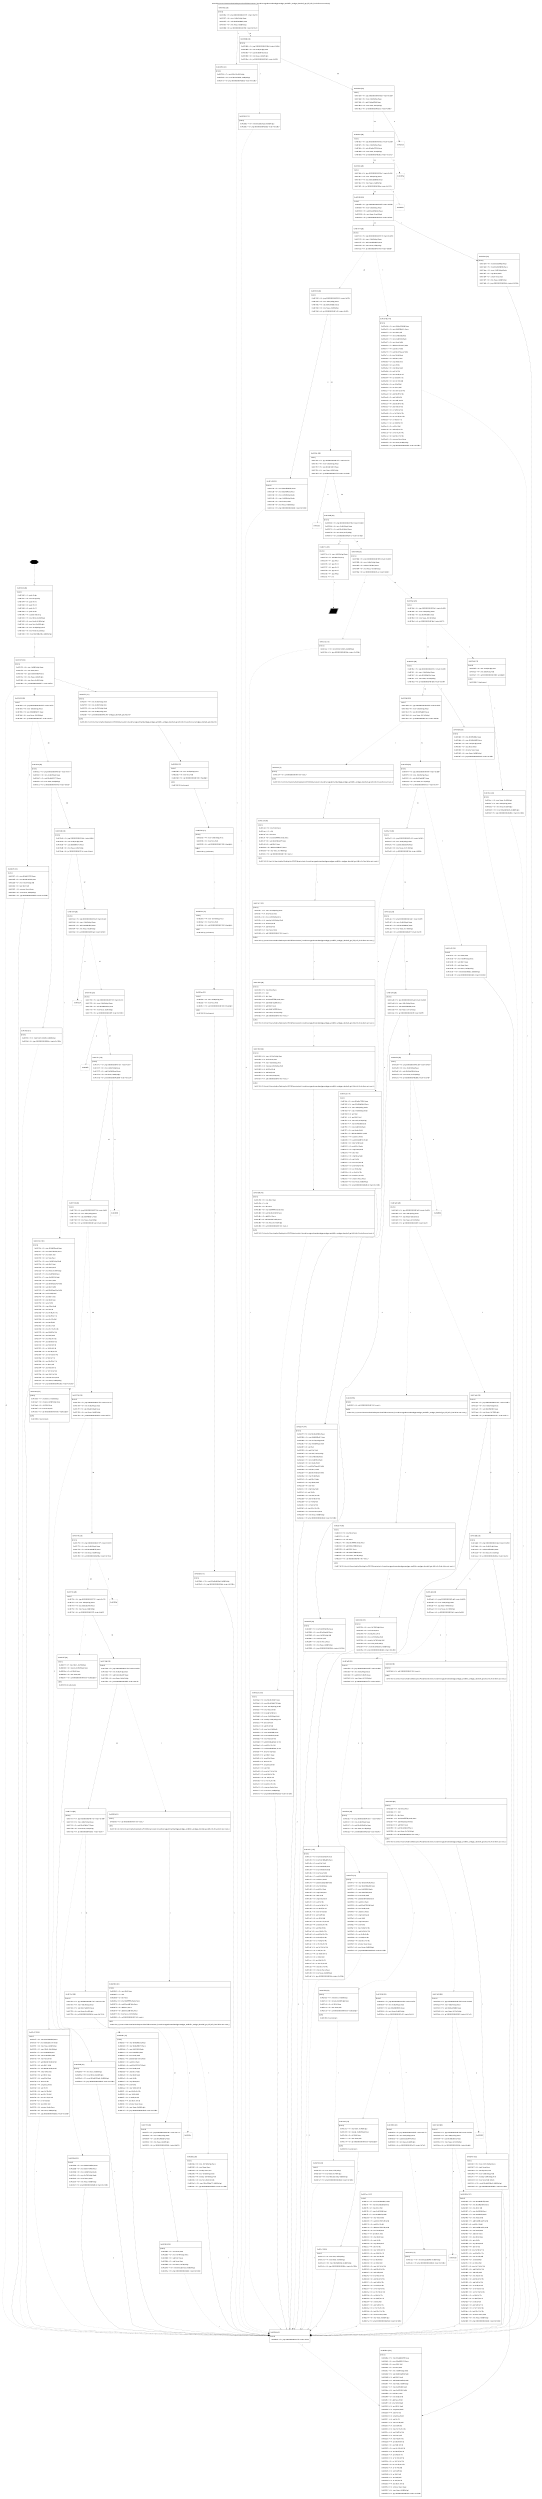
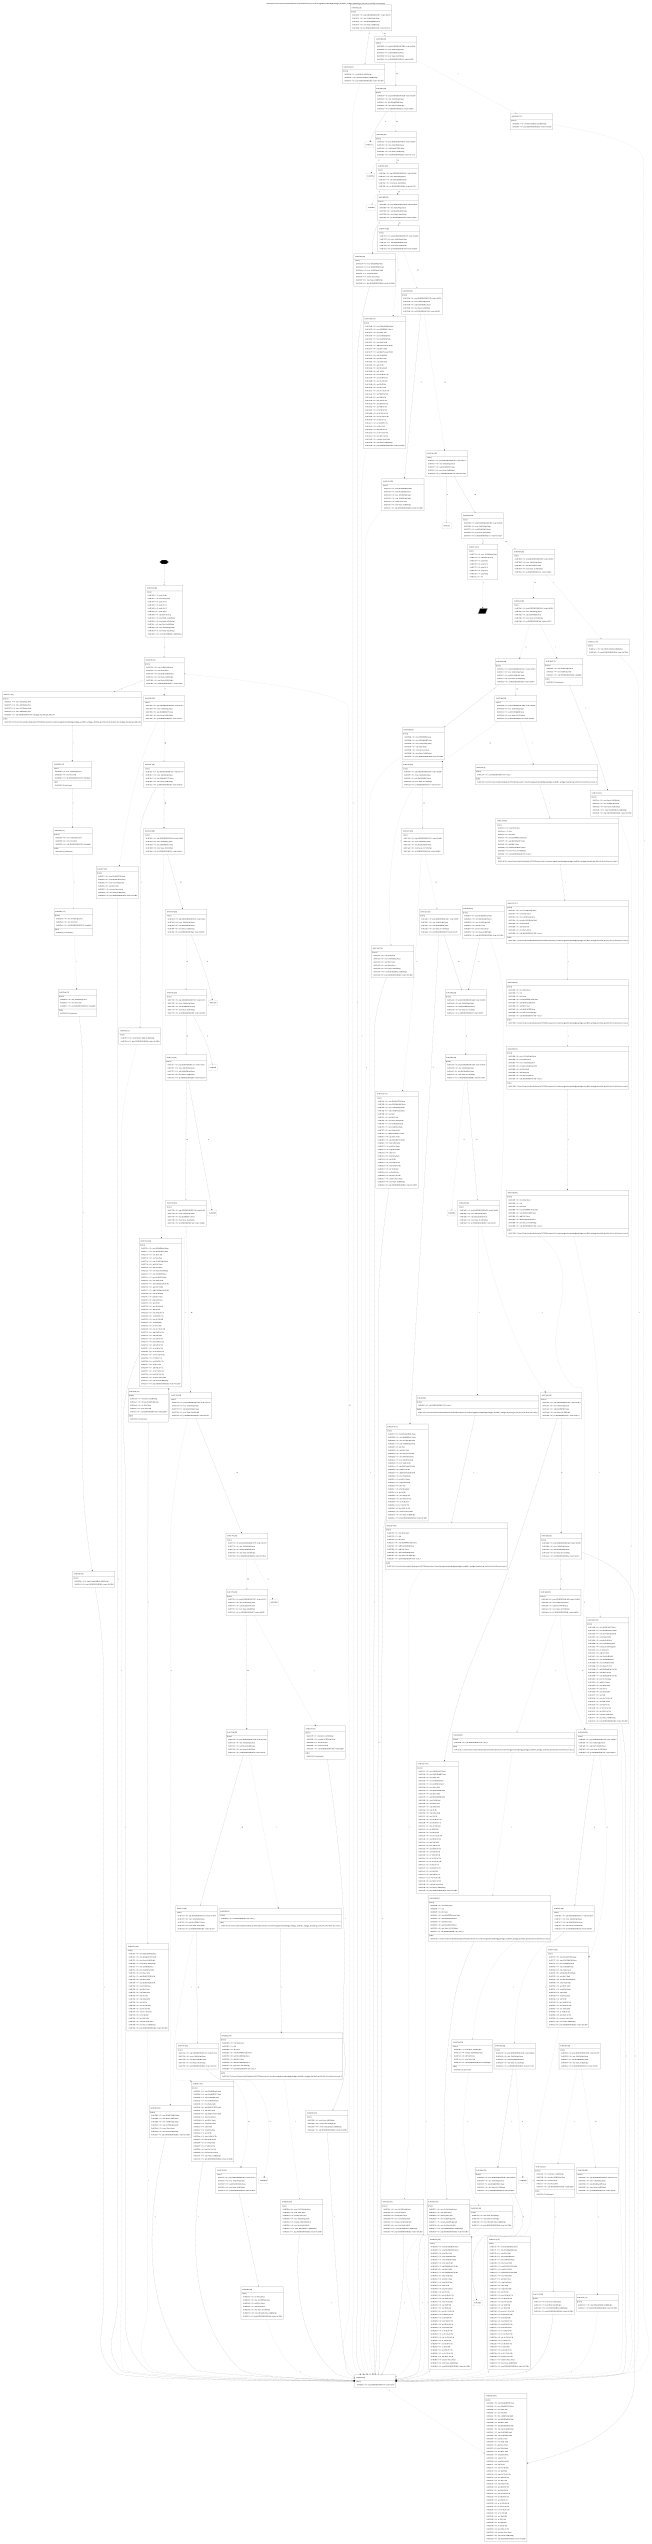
(377, 1326) -> (474, 964)
